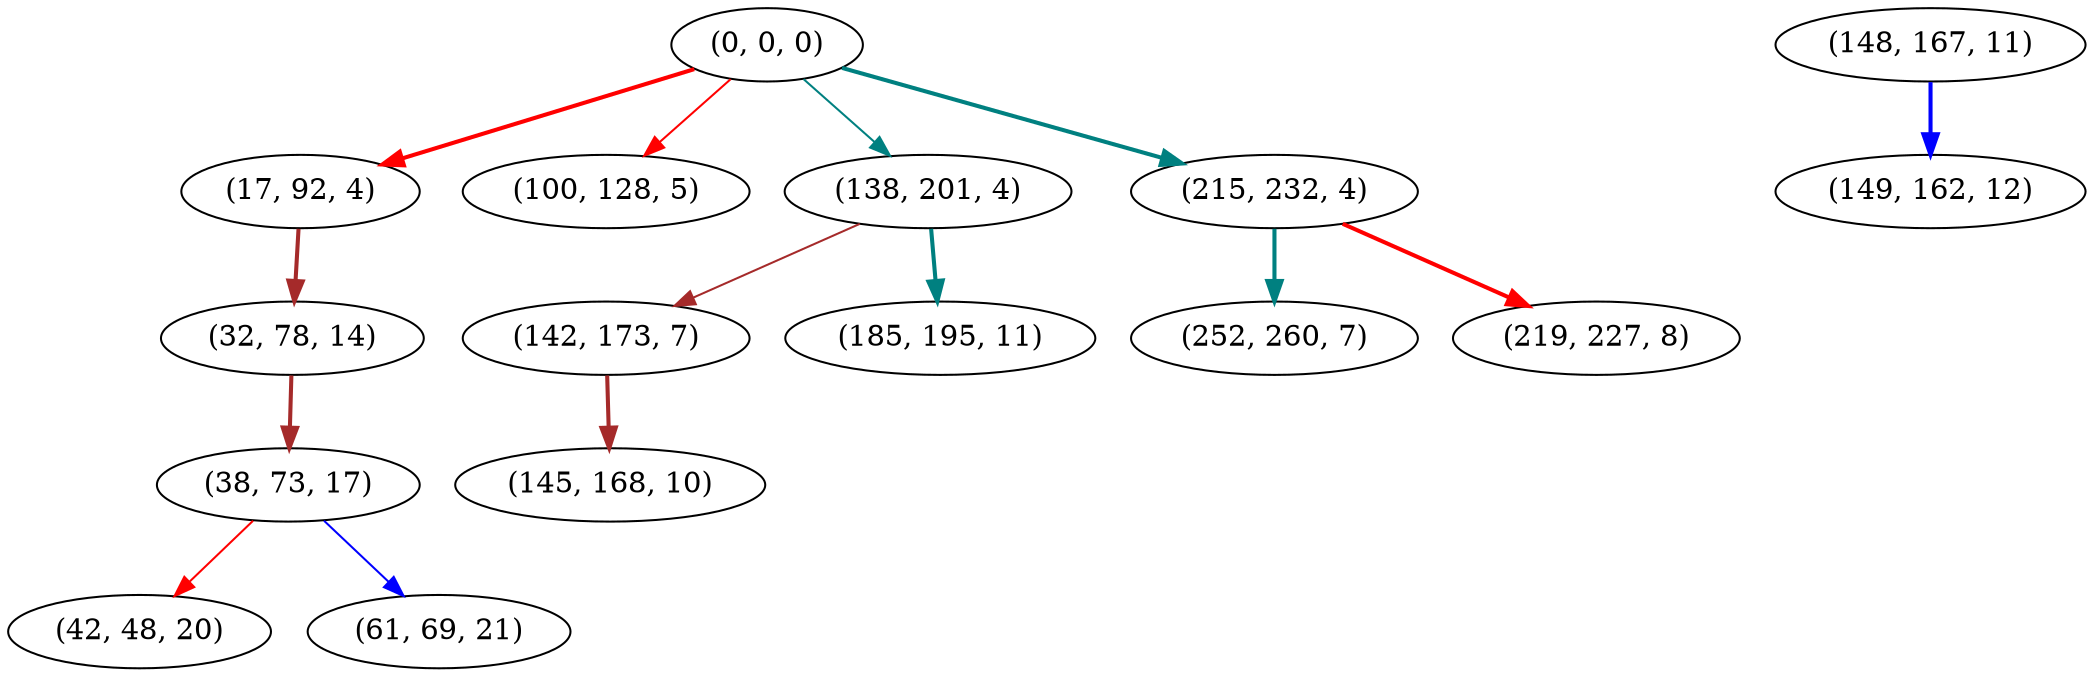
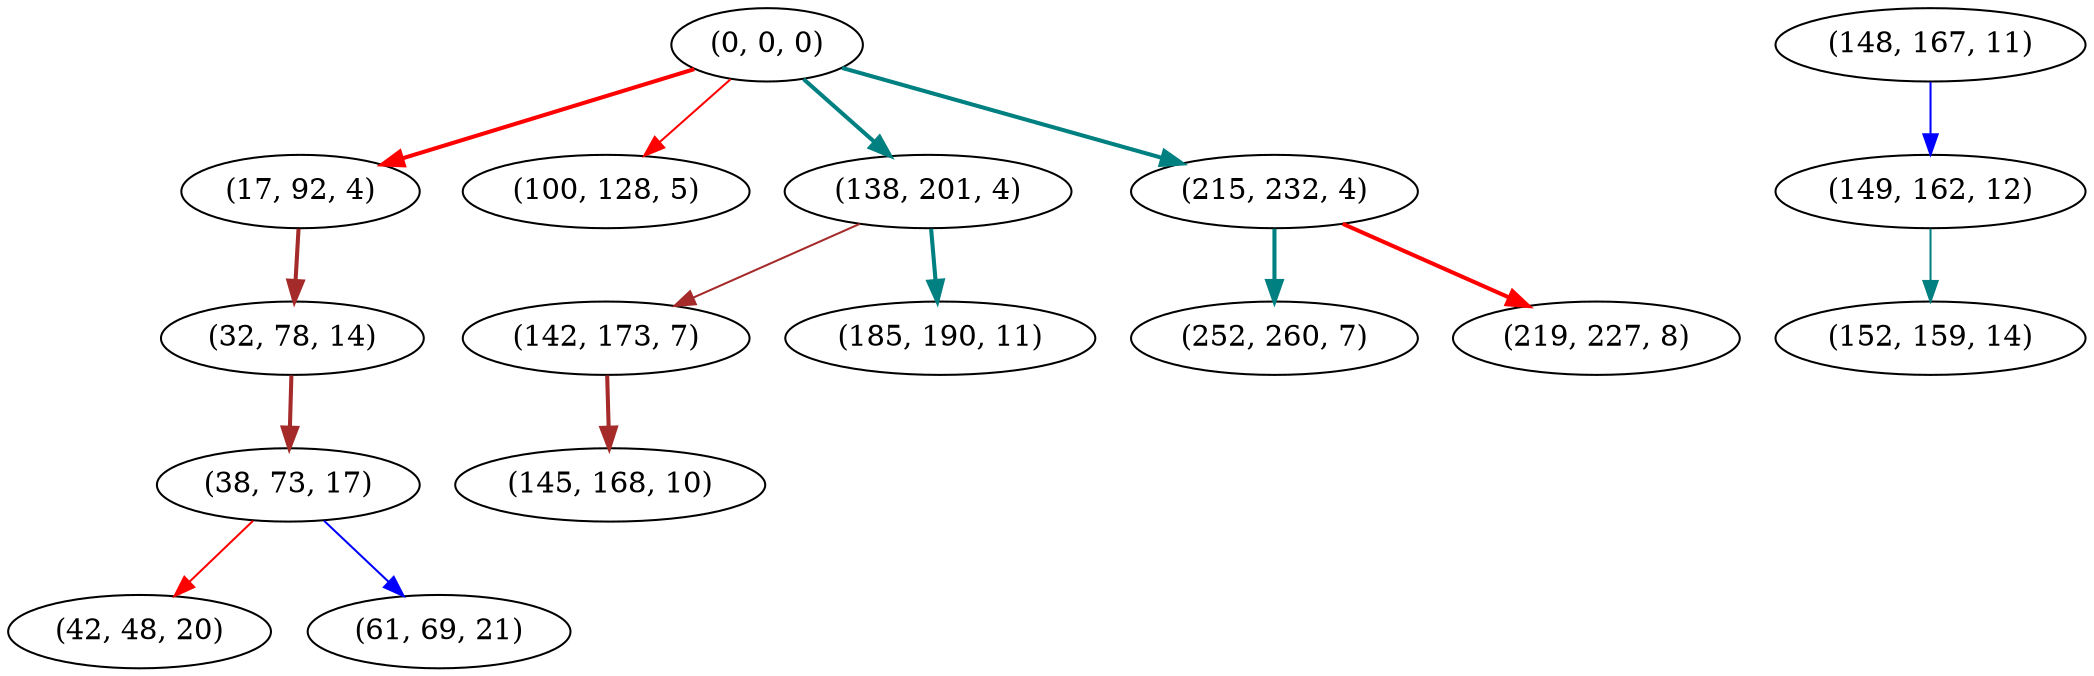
(1931, 108) -> (1931, 108)
(839, 111) -> (839, 111)
(940, 338) -> (940, 338)
none -> (1931, 338)
